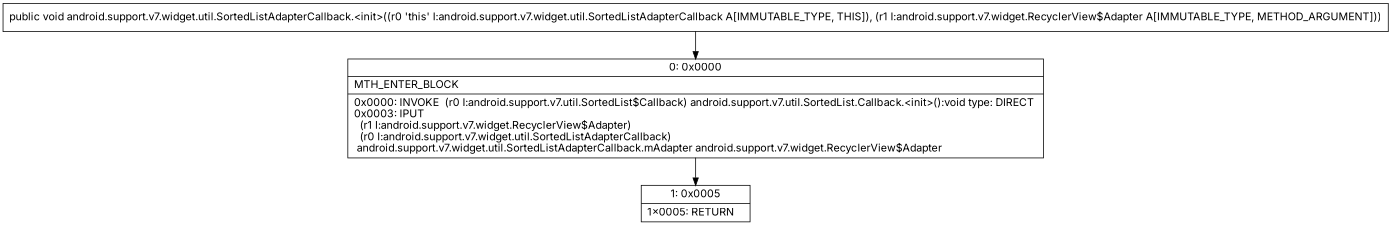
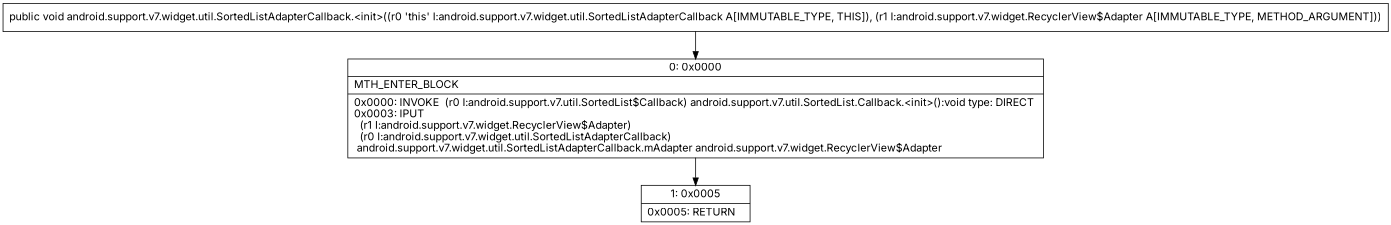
(695, 212) -> (696, 212)
